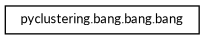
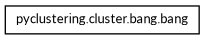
(102, 20) -> (102, 20)
